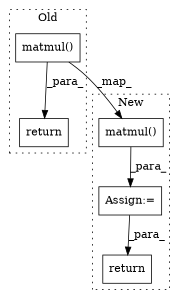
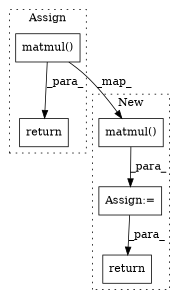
(48, 18) -> (48, 18)
